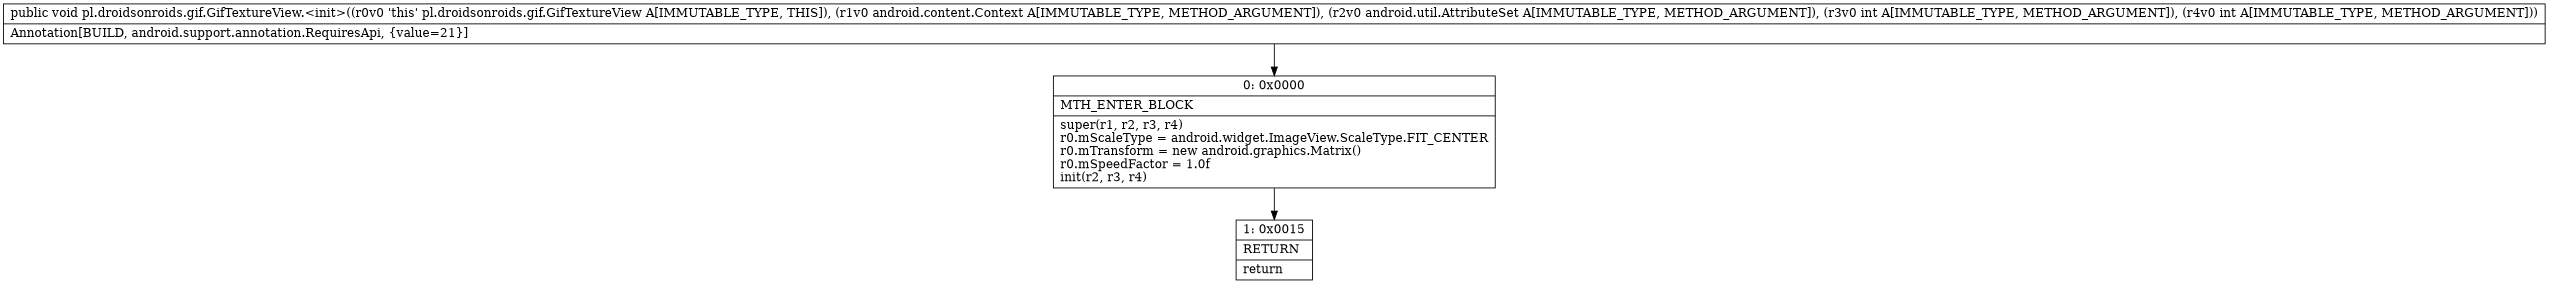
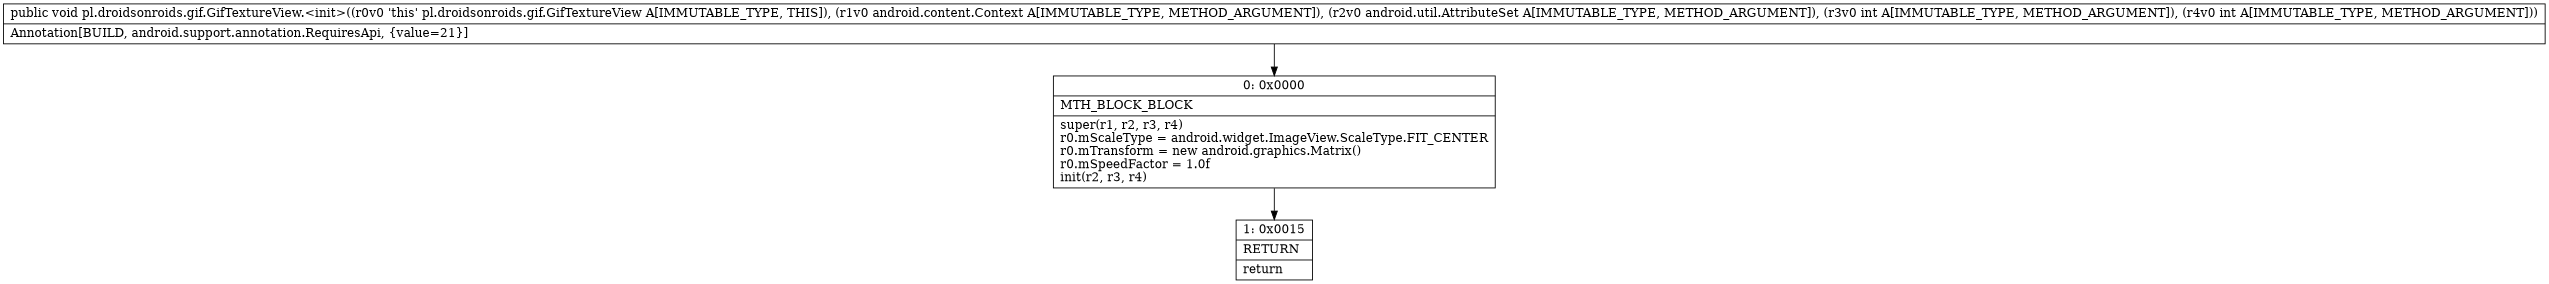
(1127, 105) -> (1127, 105)
